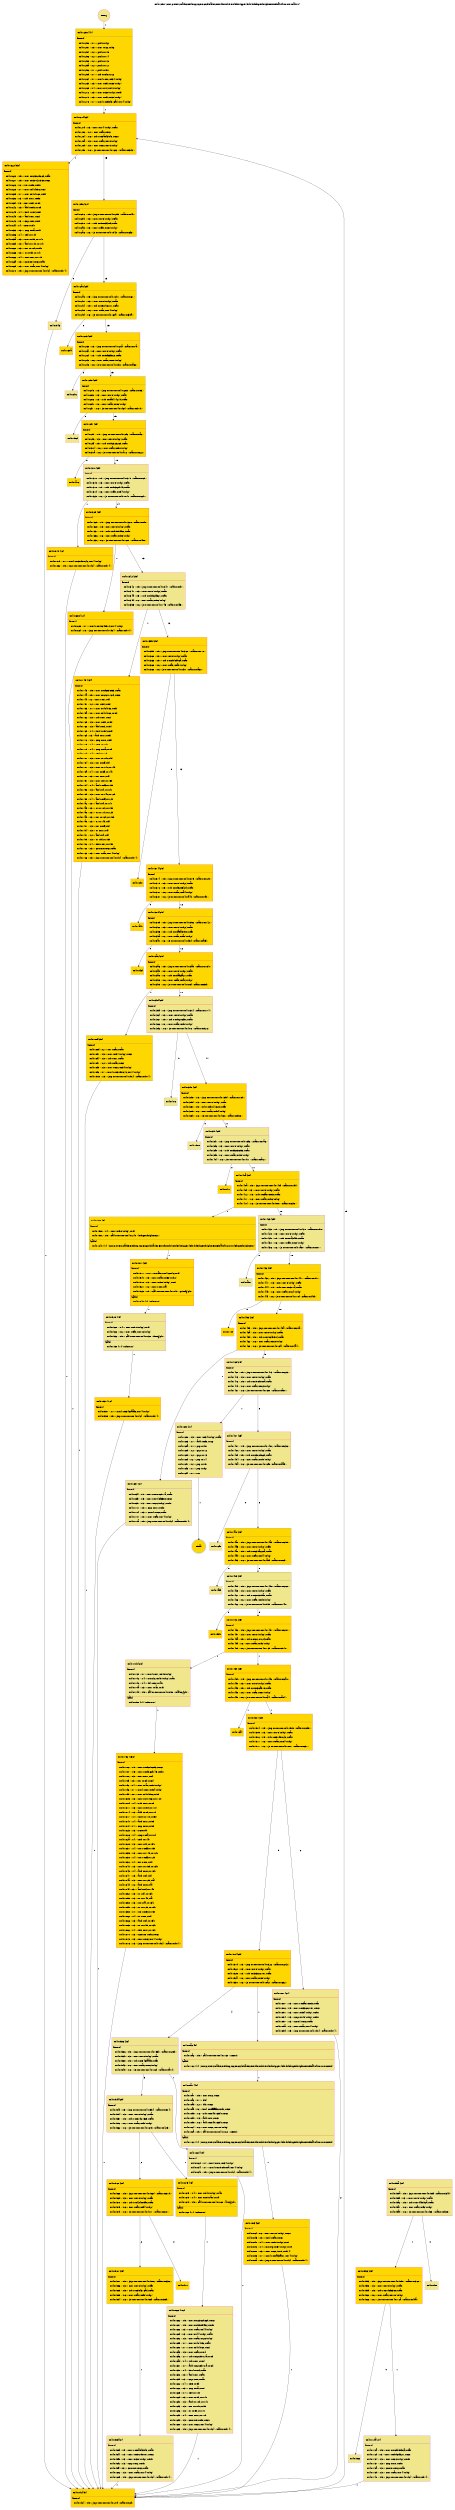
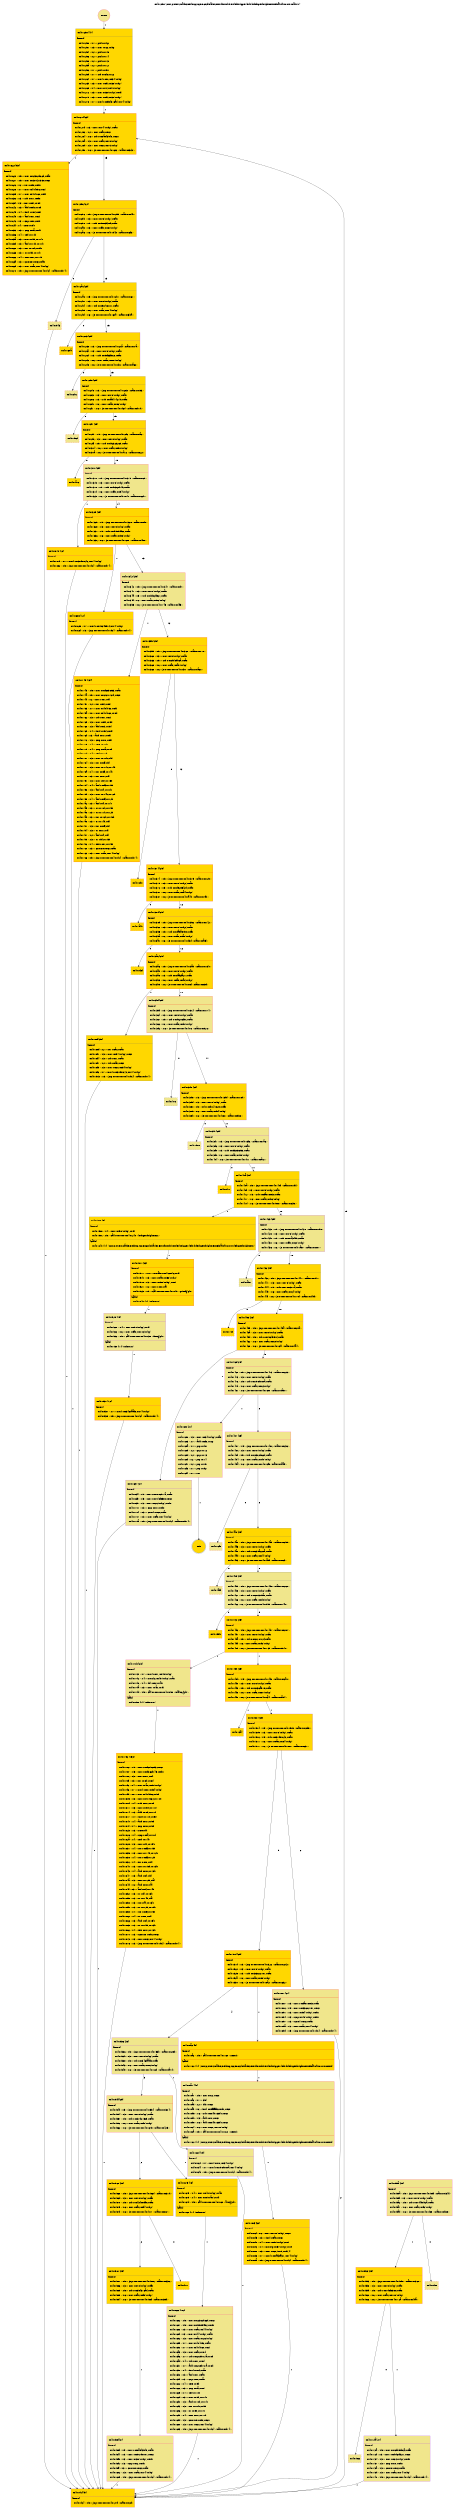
(104, 15) -> (104, 15)
(199, 1546) -> (199, 1546)
(258, 2056) -> (258, 2056)
